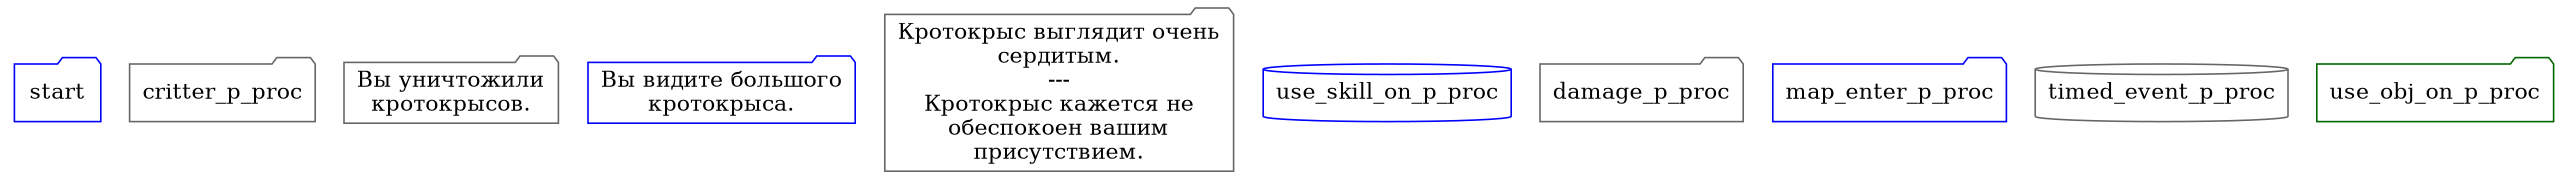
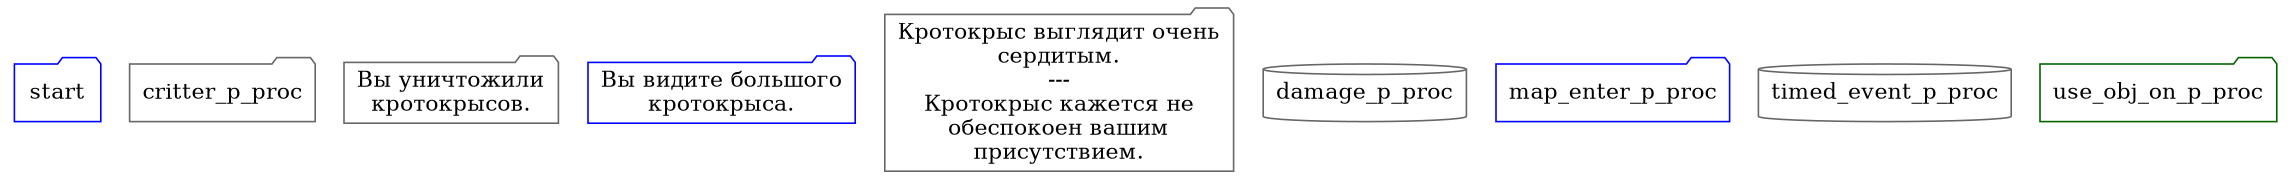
(1387, 93) -> none
(1642, 93) -> (1365, 93)
